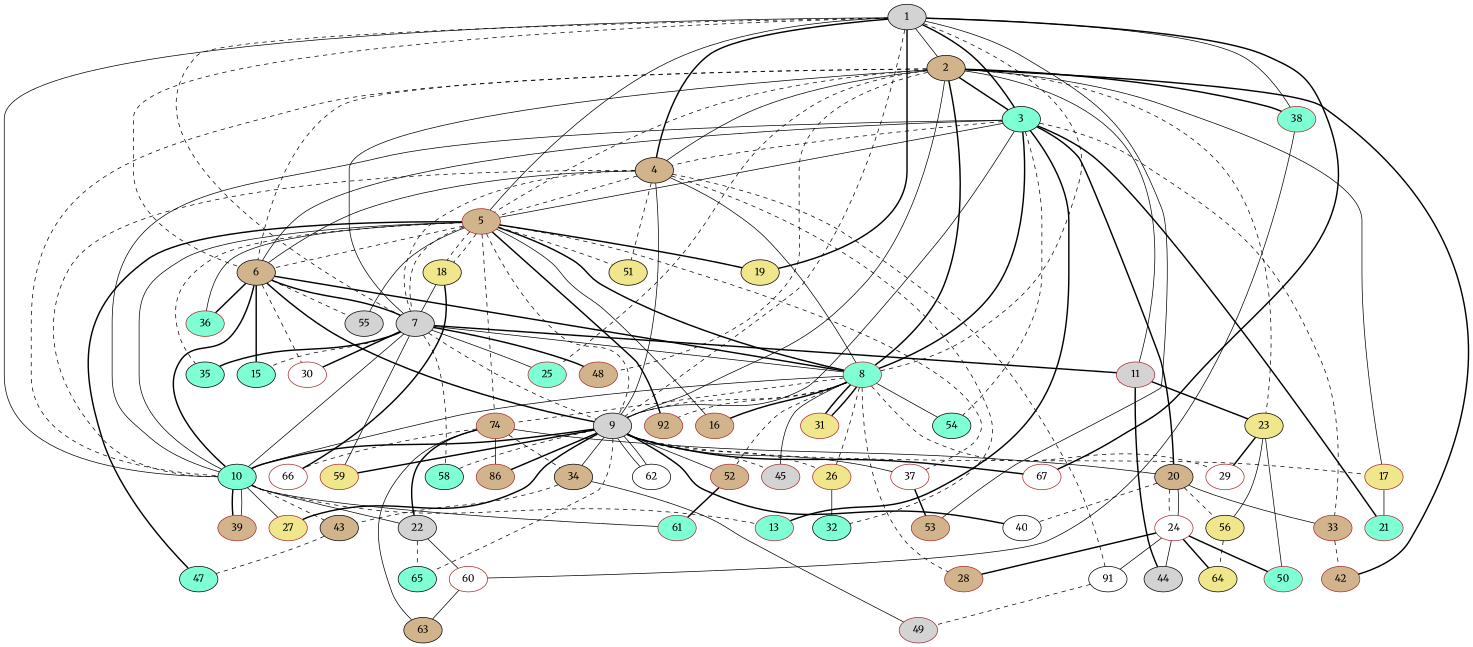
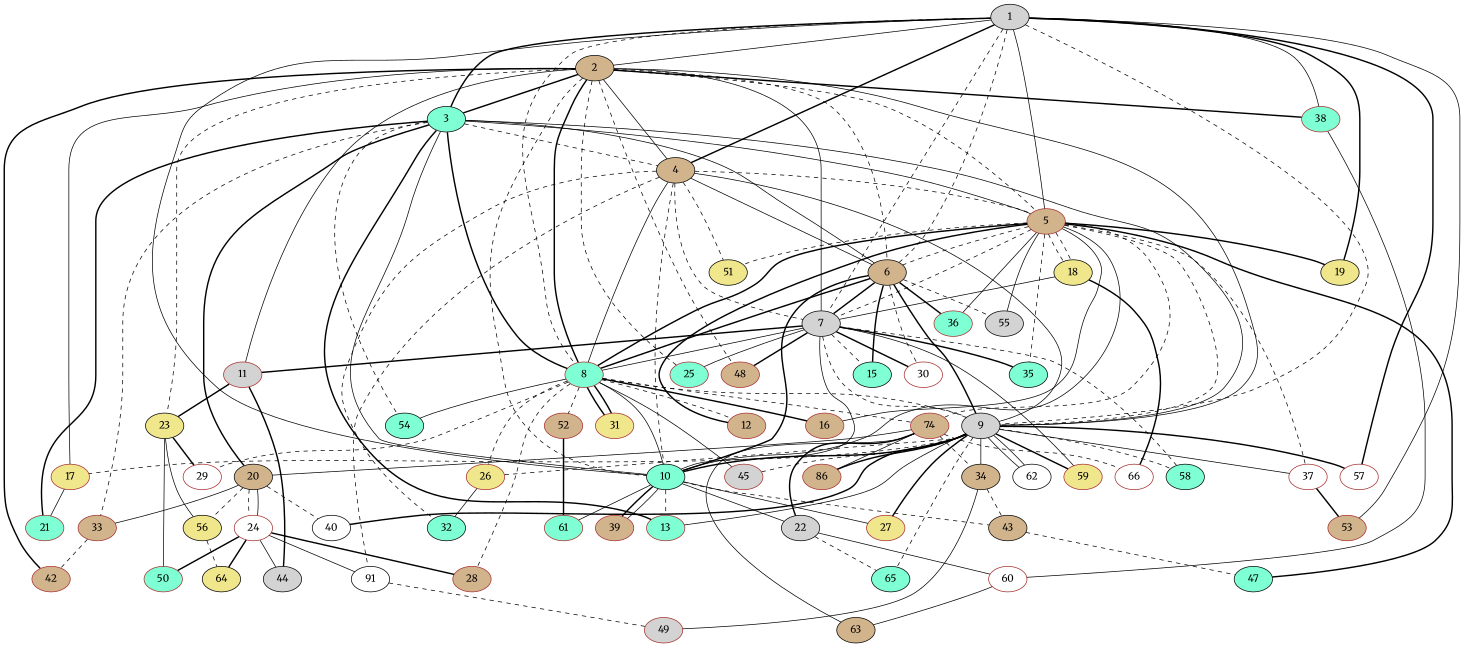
(664, 426) -> (747, 426)
(670, 452) -> (833, 501)
(1042, 477) -> (1359, 477)
